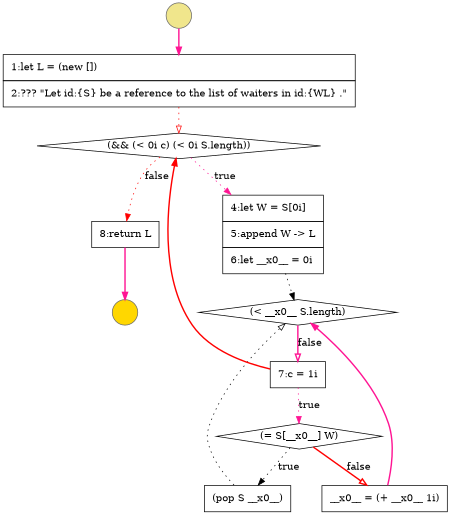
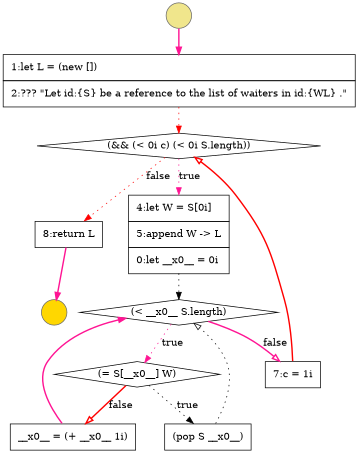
(179, 117) -> (179, 117)
(272, 260) -> (177, 260)
(177, 292) -> (269, 251)
(298, 402) -> (160, 340)
